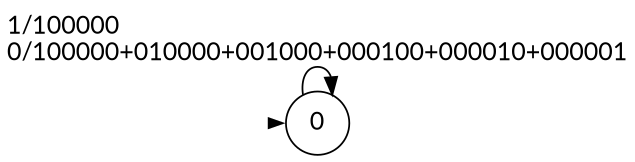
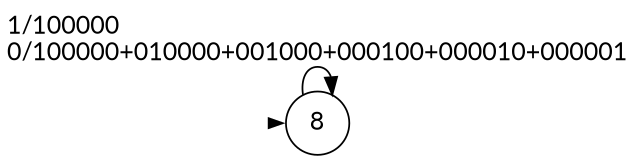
(318, 123) -> (318, 123)
